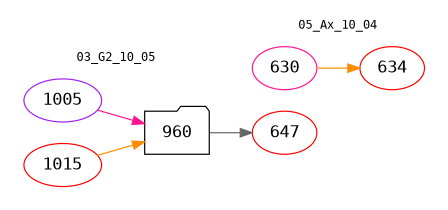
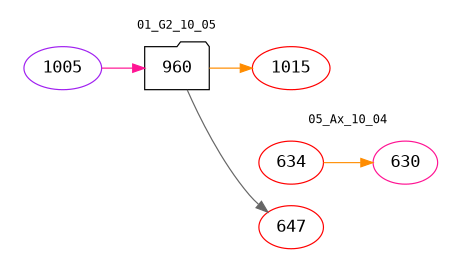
(117, 58) -> (177, 26)
(333, 68) -> (342, 163)
(115, 150) -> (225, 68)
